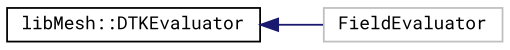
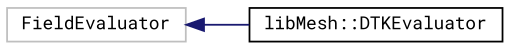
(301, 25) -> (227, 25)
